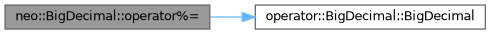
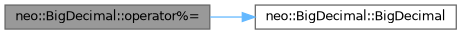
(370, 17) -> (356, 17)
